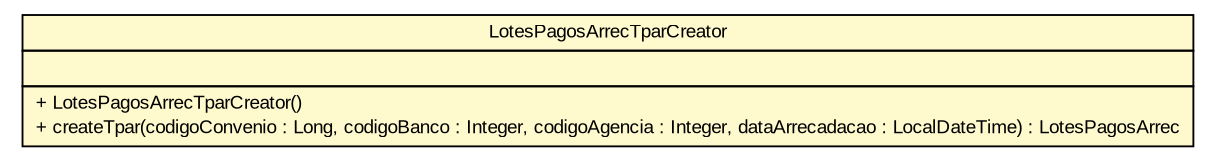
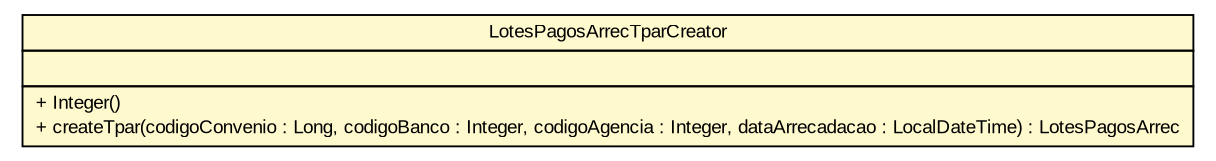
(169, 103) -> (79, 103)
